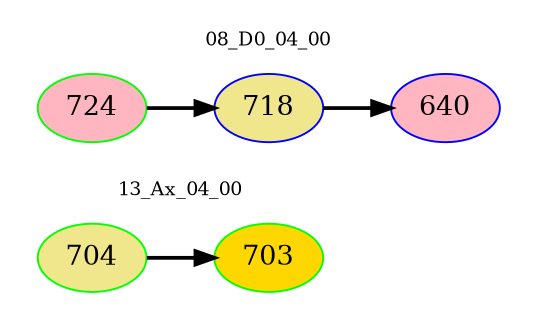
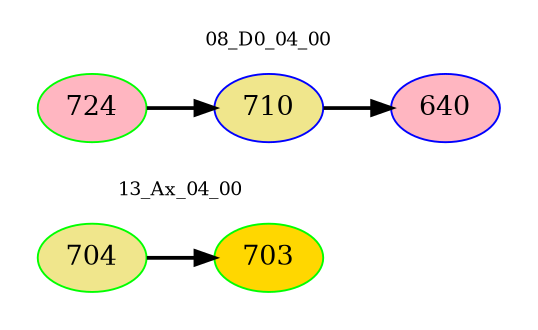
(269, 108) -> (269, 108)
